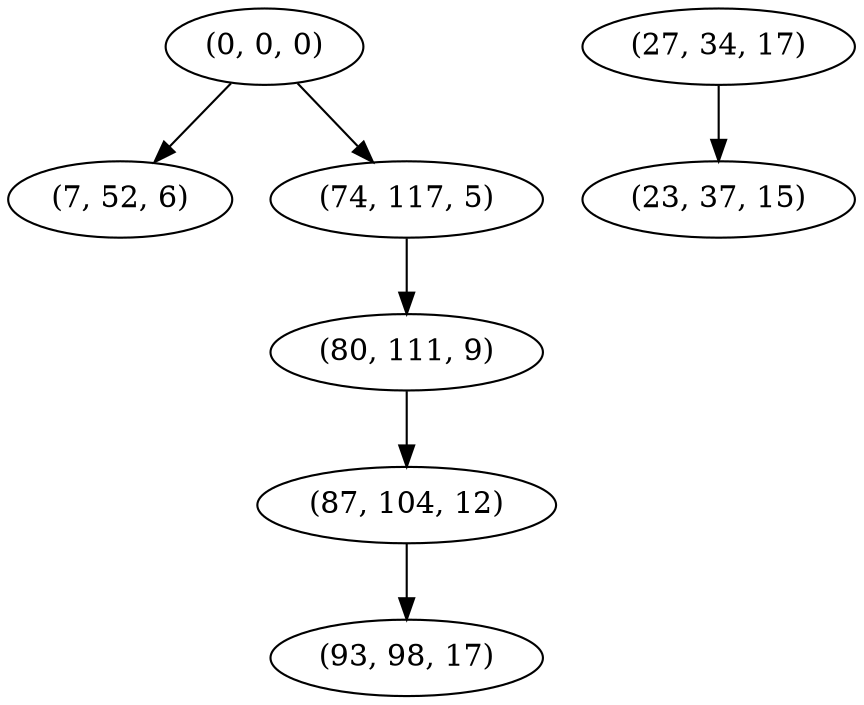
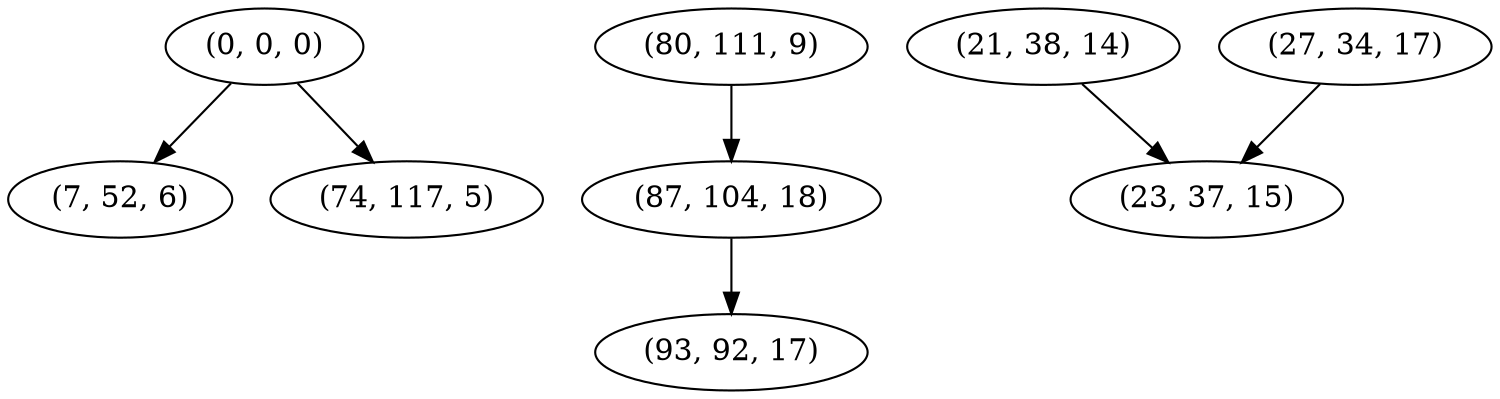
none -> (1043, 47)
(407, 265) -> none
(407, 505) -> (731, 199)
(407, 658) -> (731, 352)
